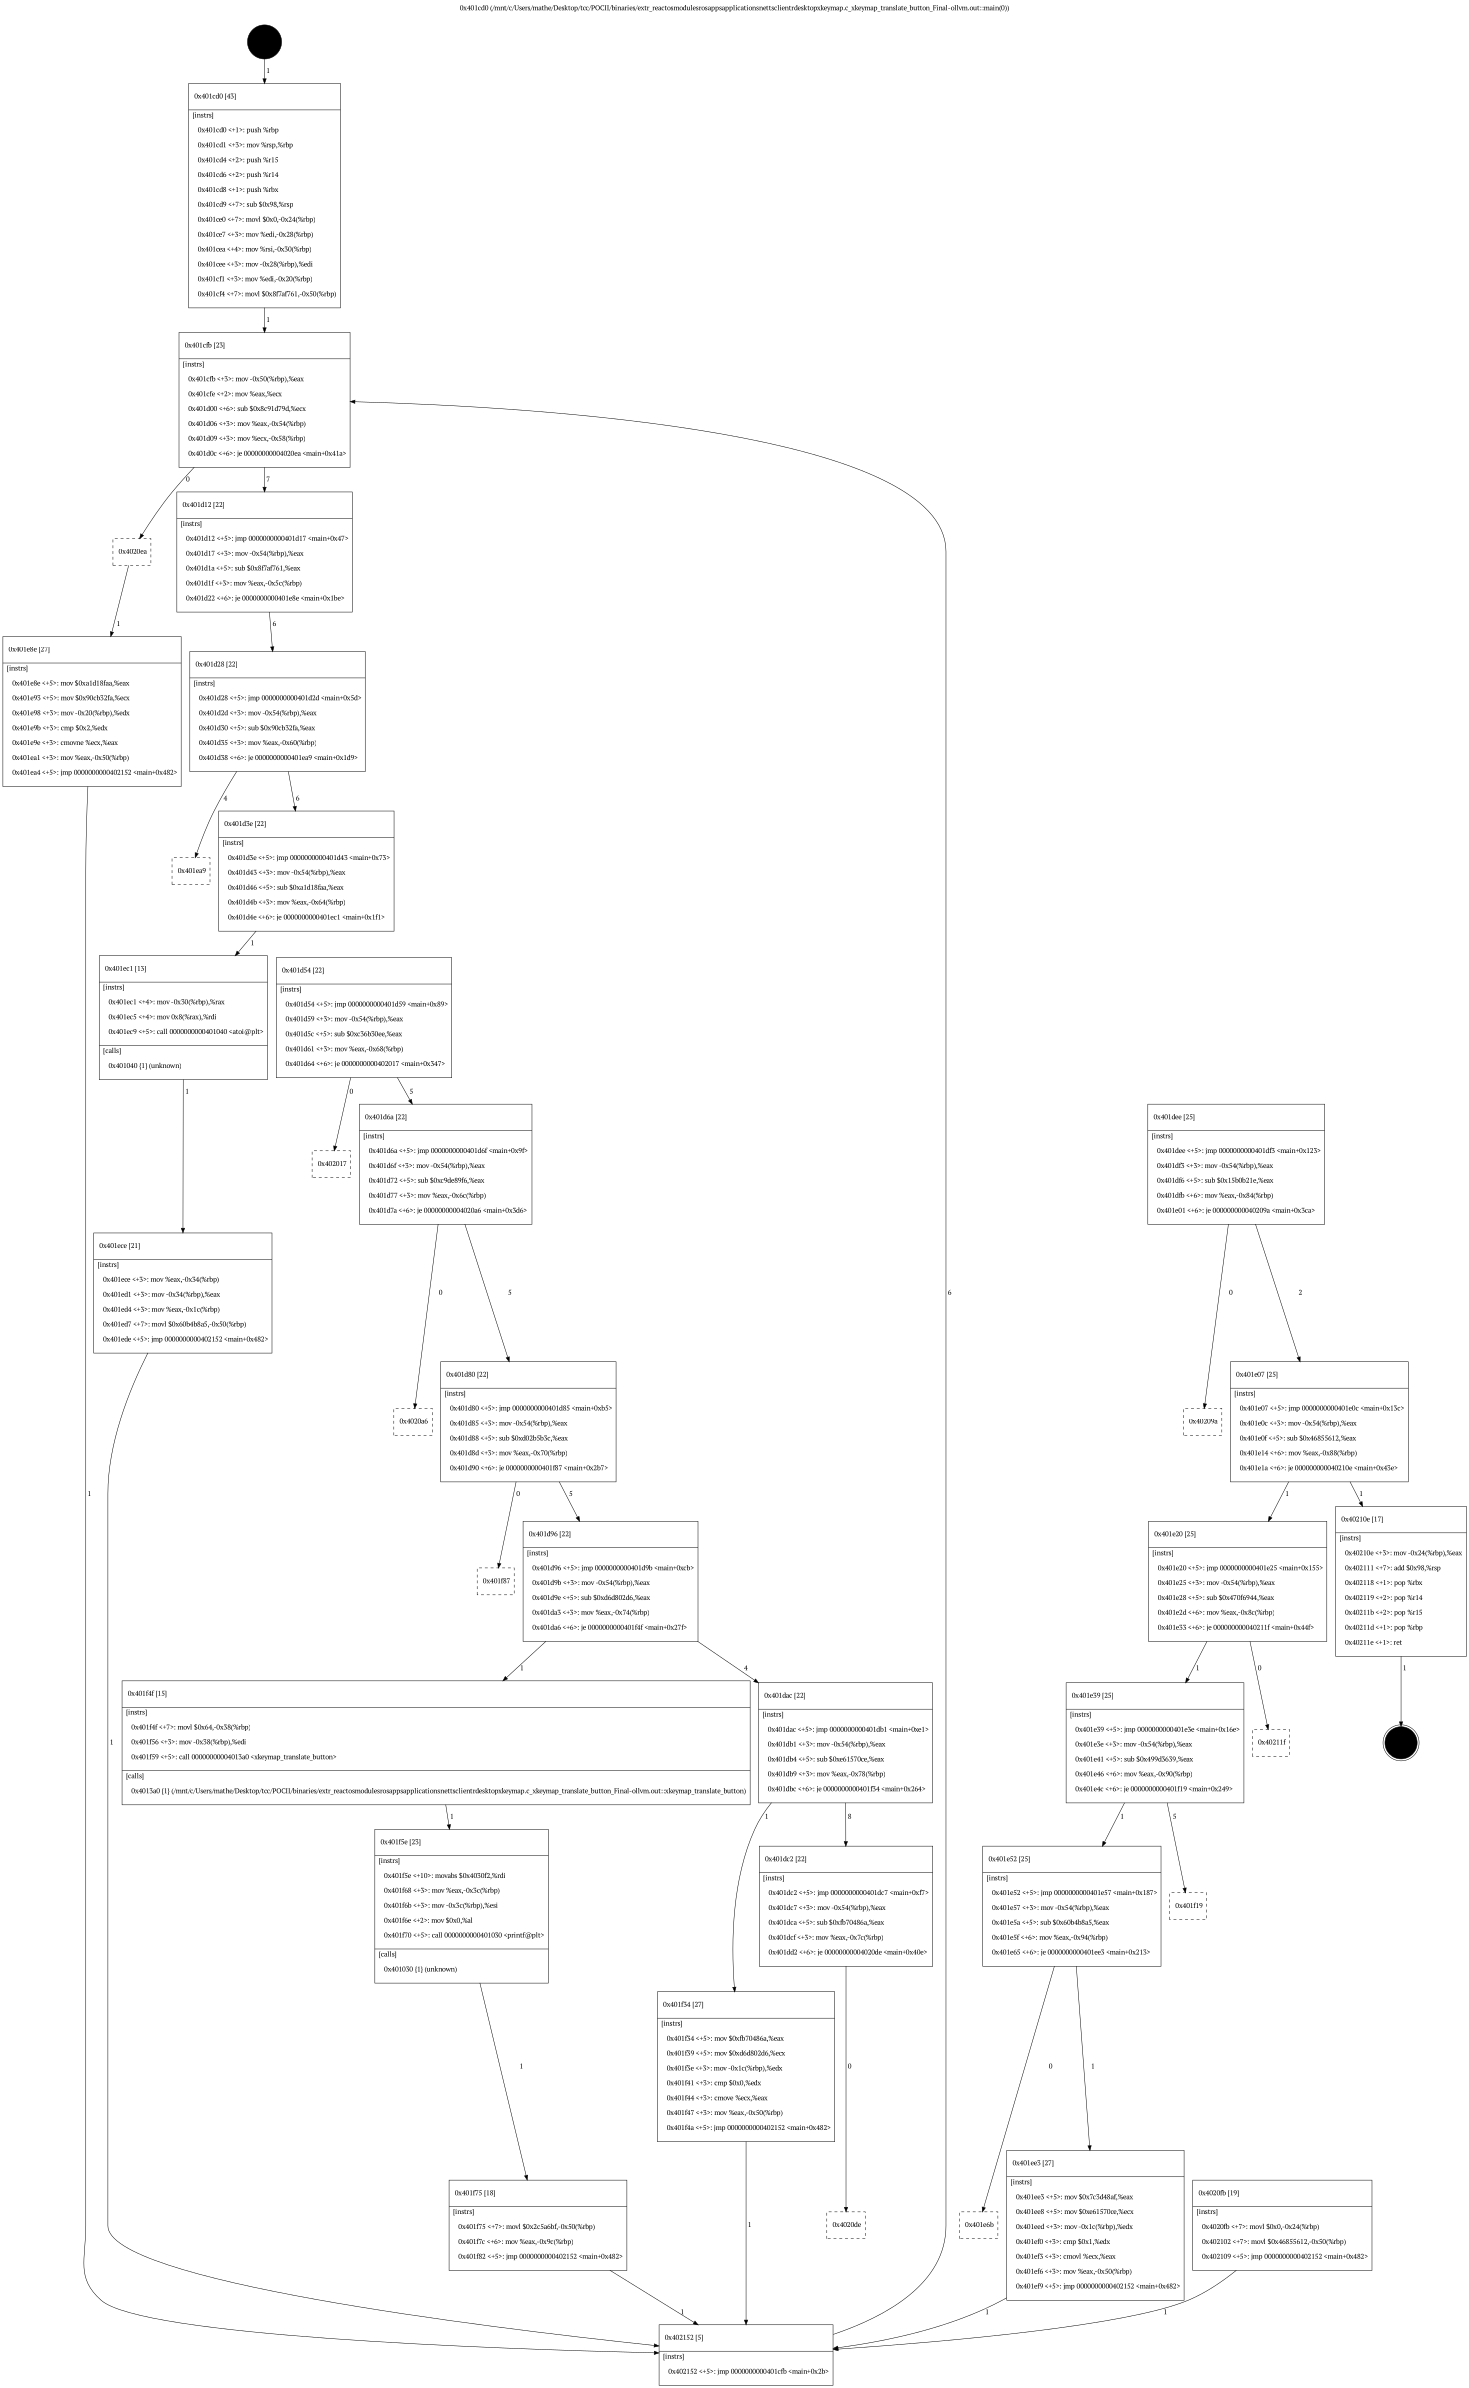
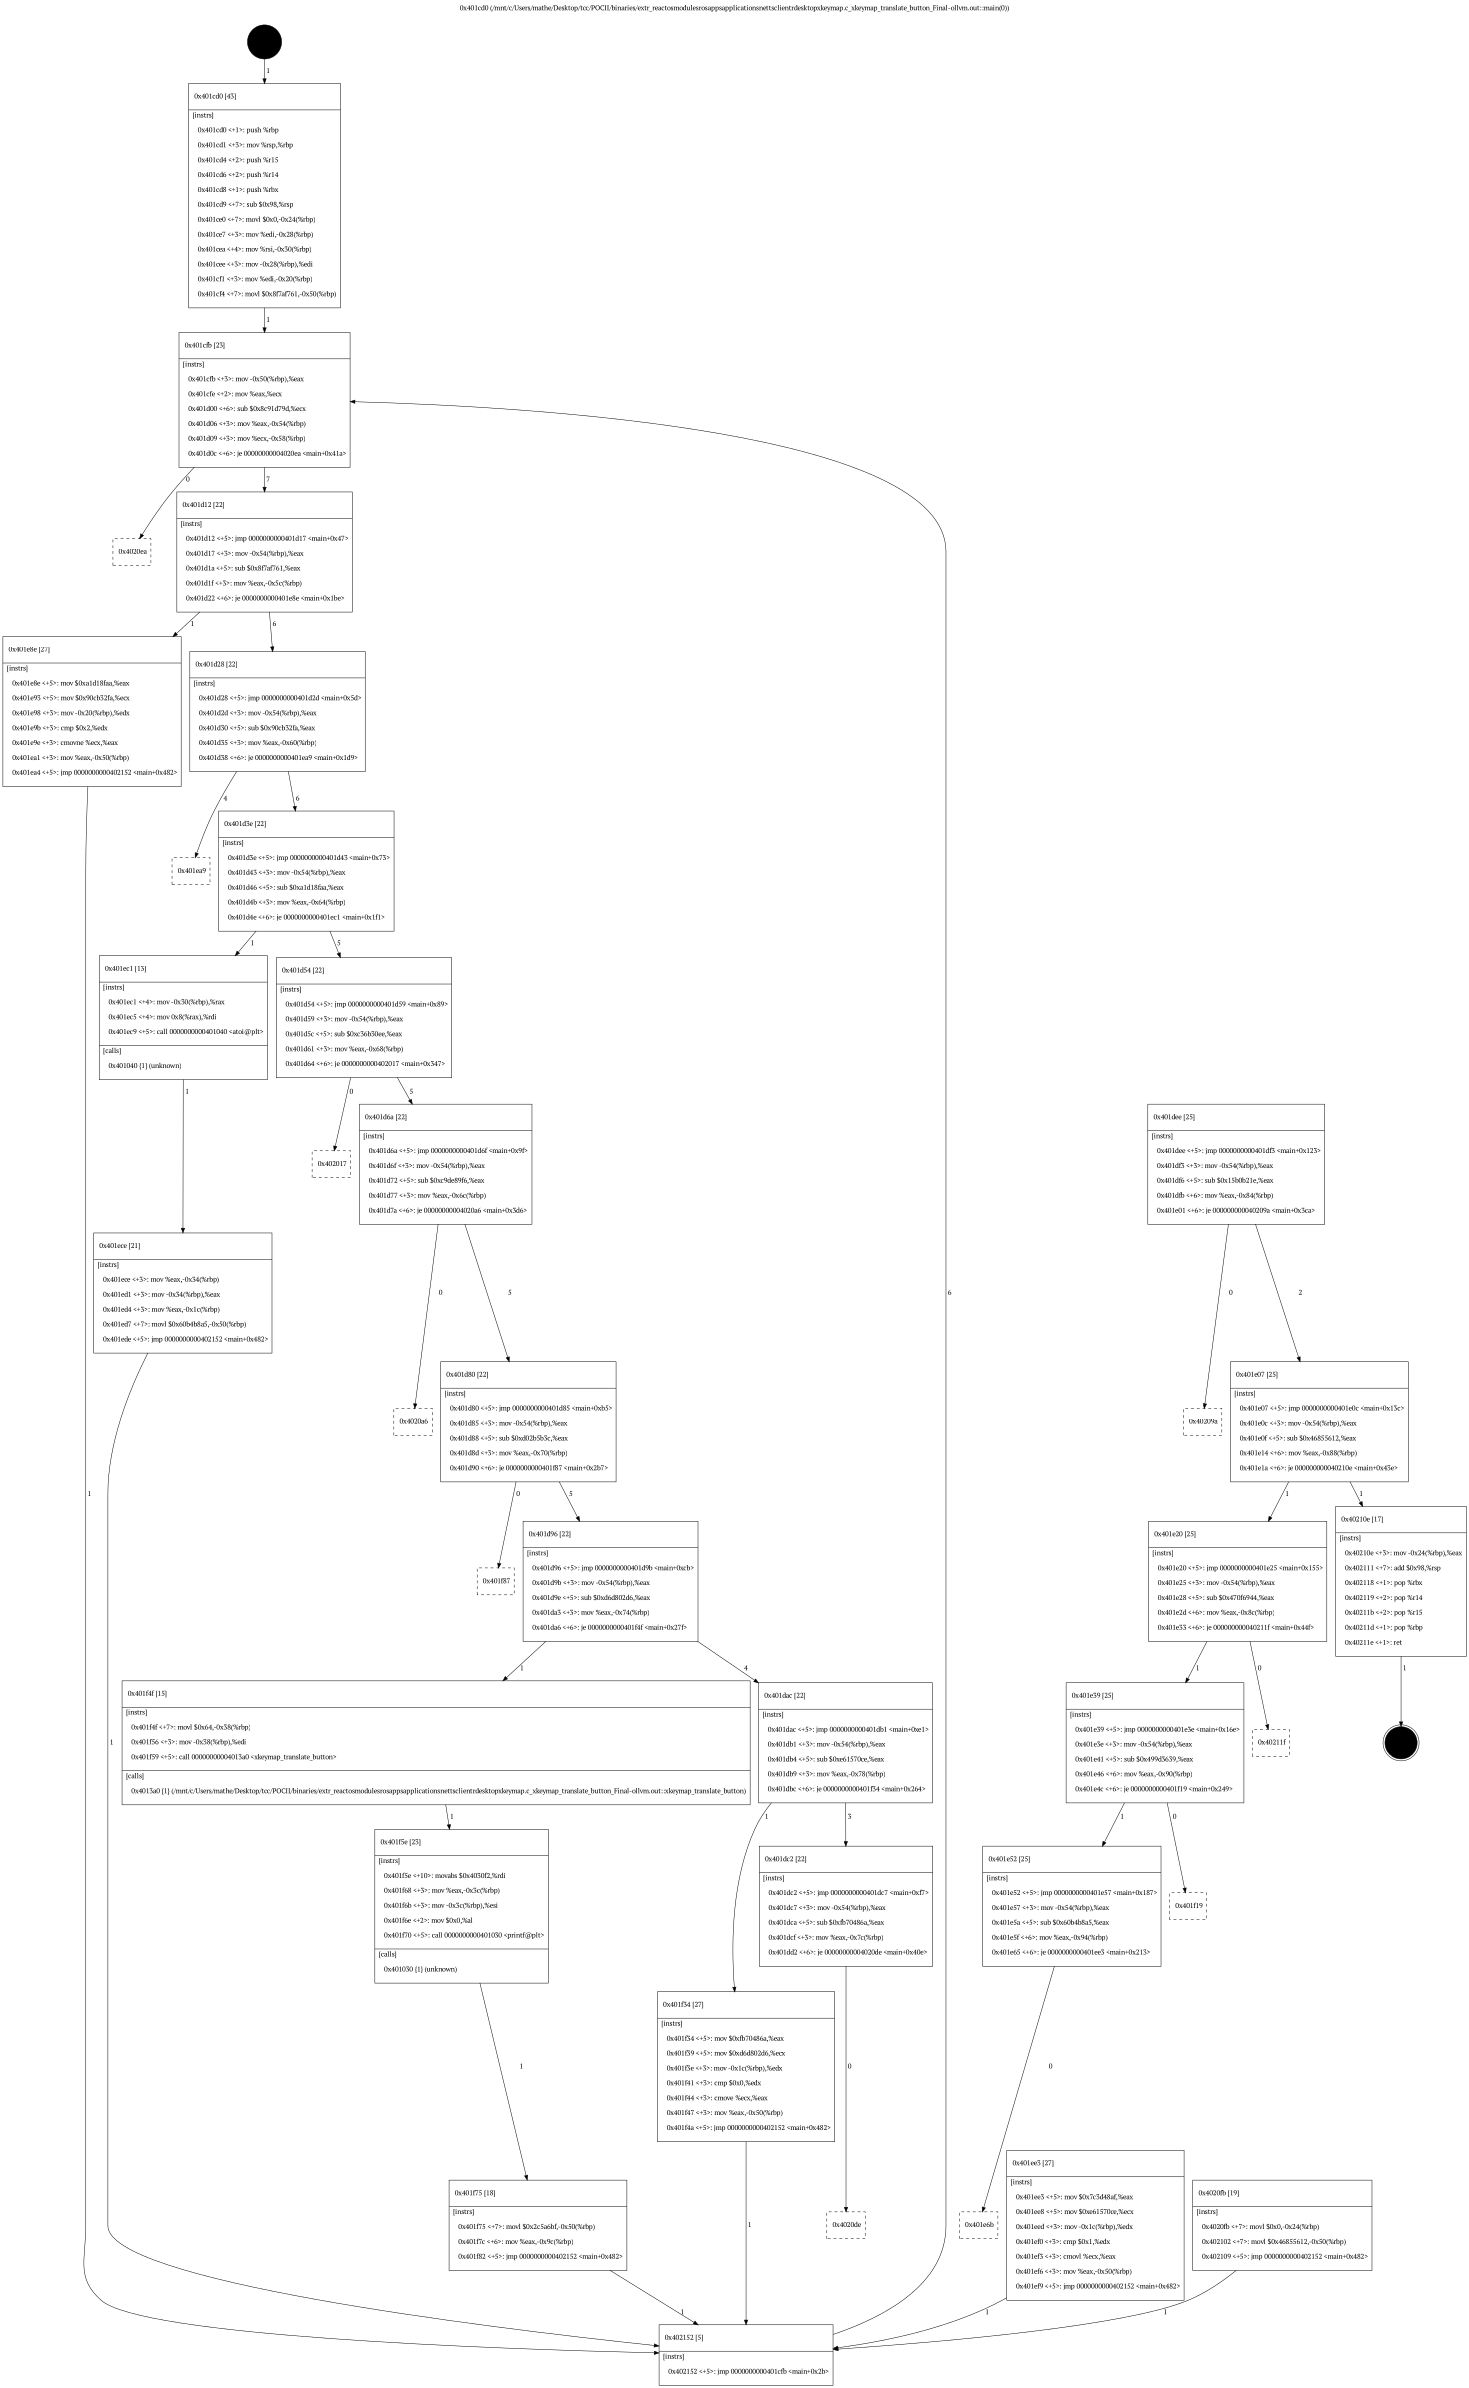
(120, 599) -> (188, 623)
none -> (334, 942)
(849, 1817) -> (849, 1817)
(1174, 1817) -> (1174, 1817)
(1083, 2056) -> none
